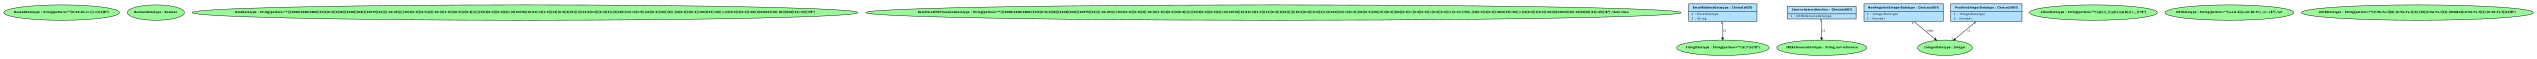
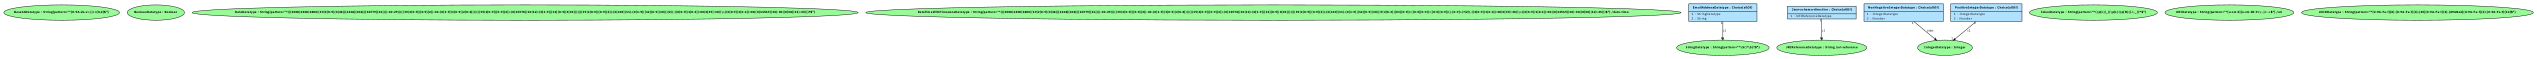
(1705, 14) -> (1706, 14)
